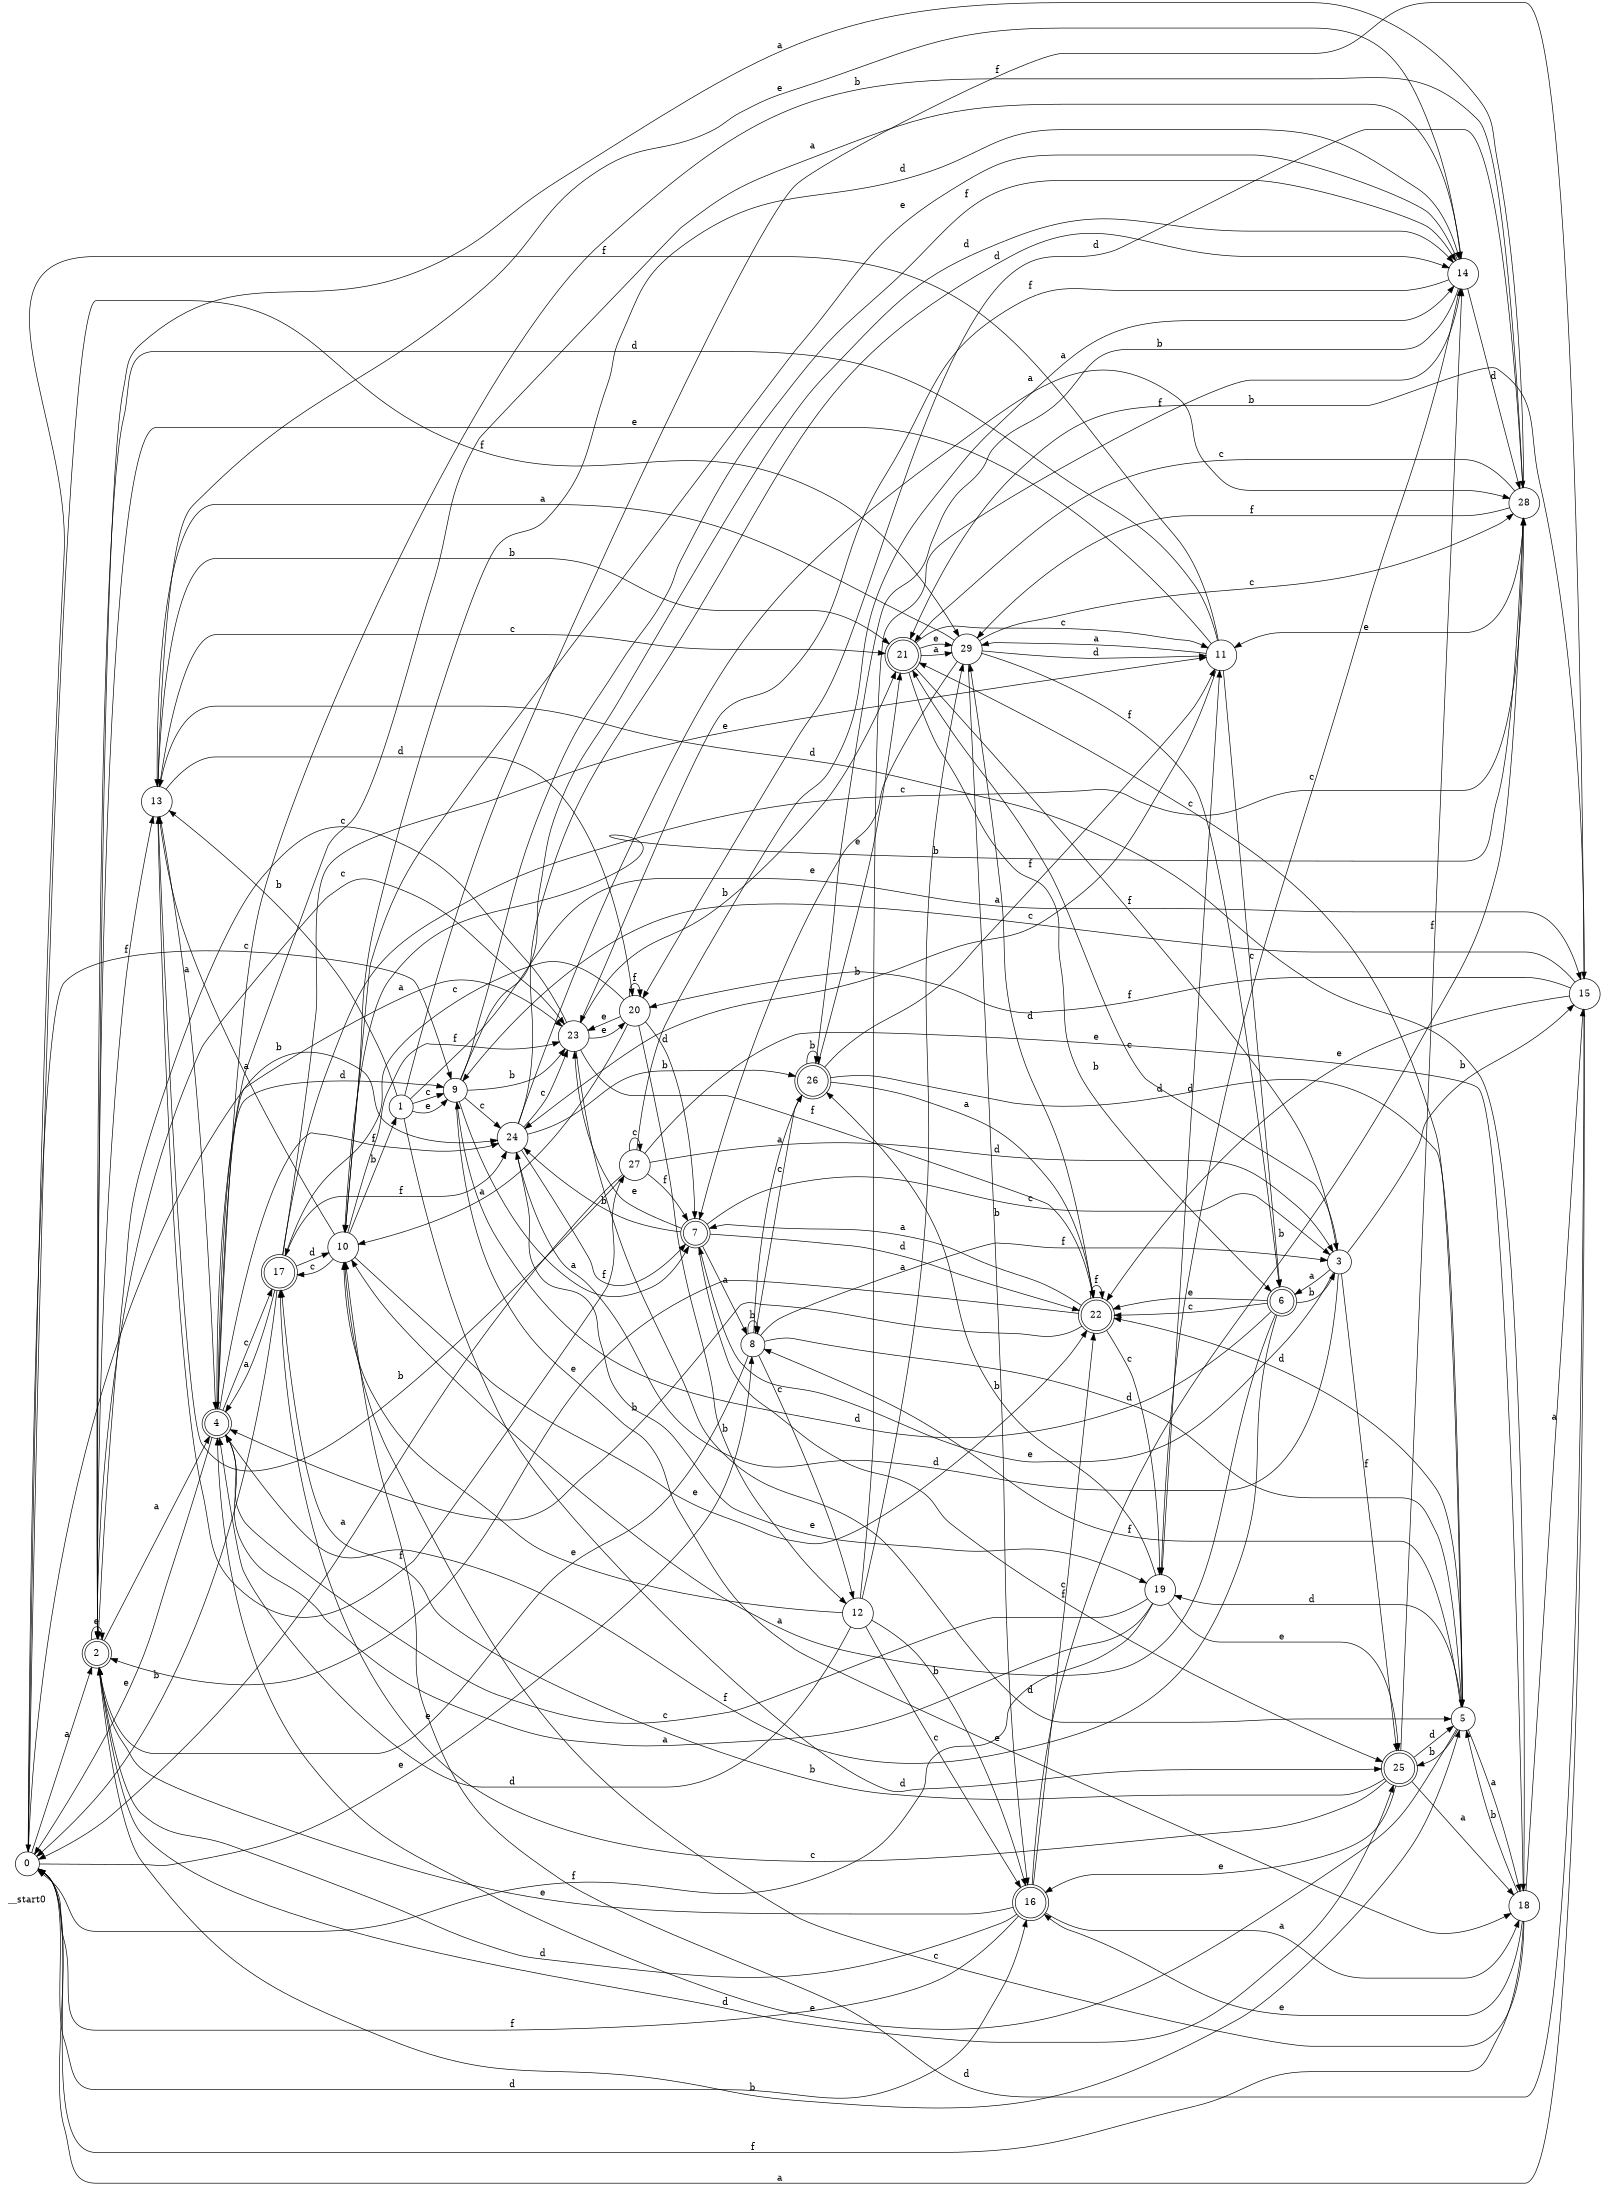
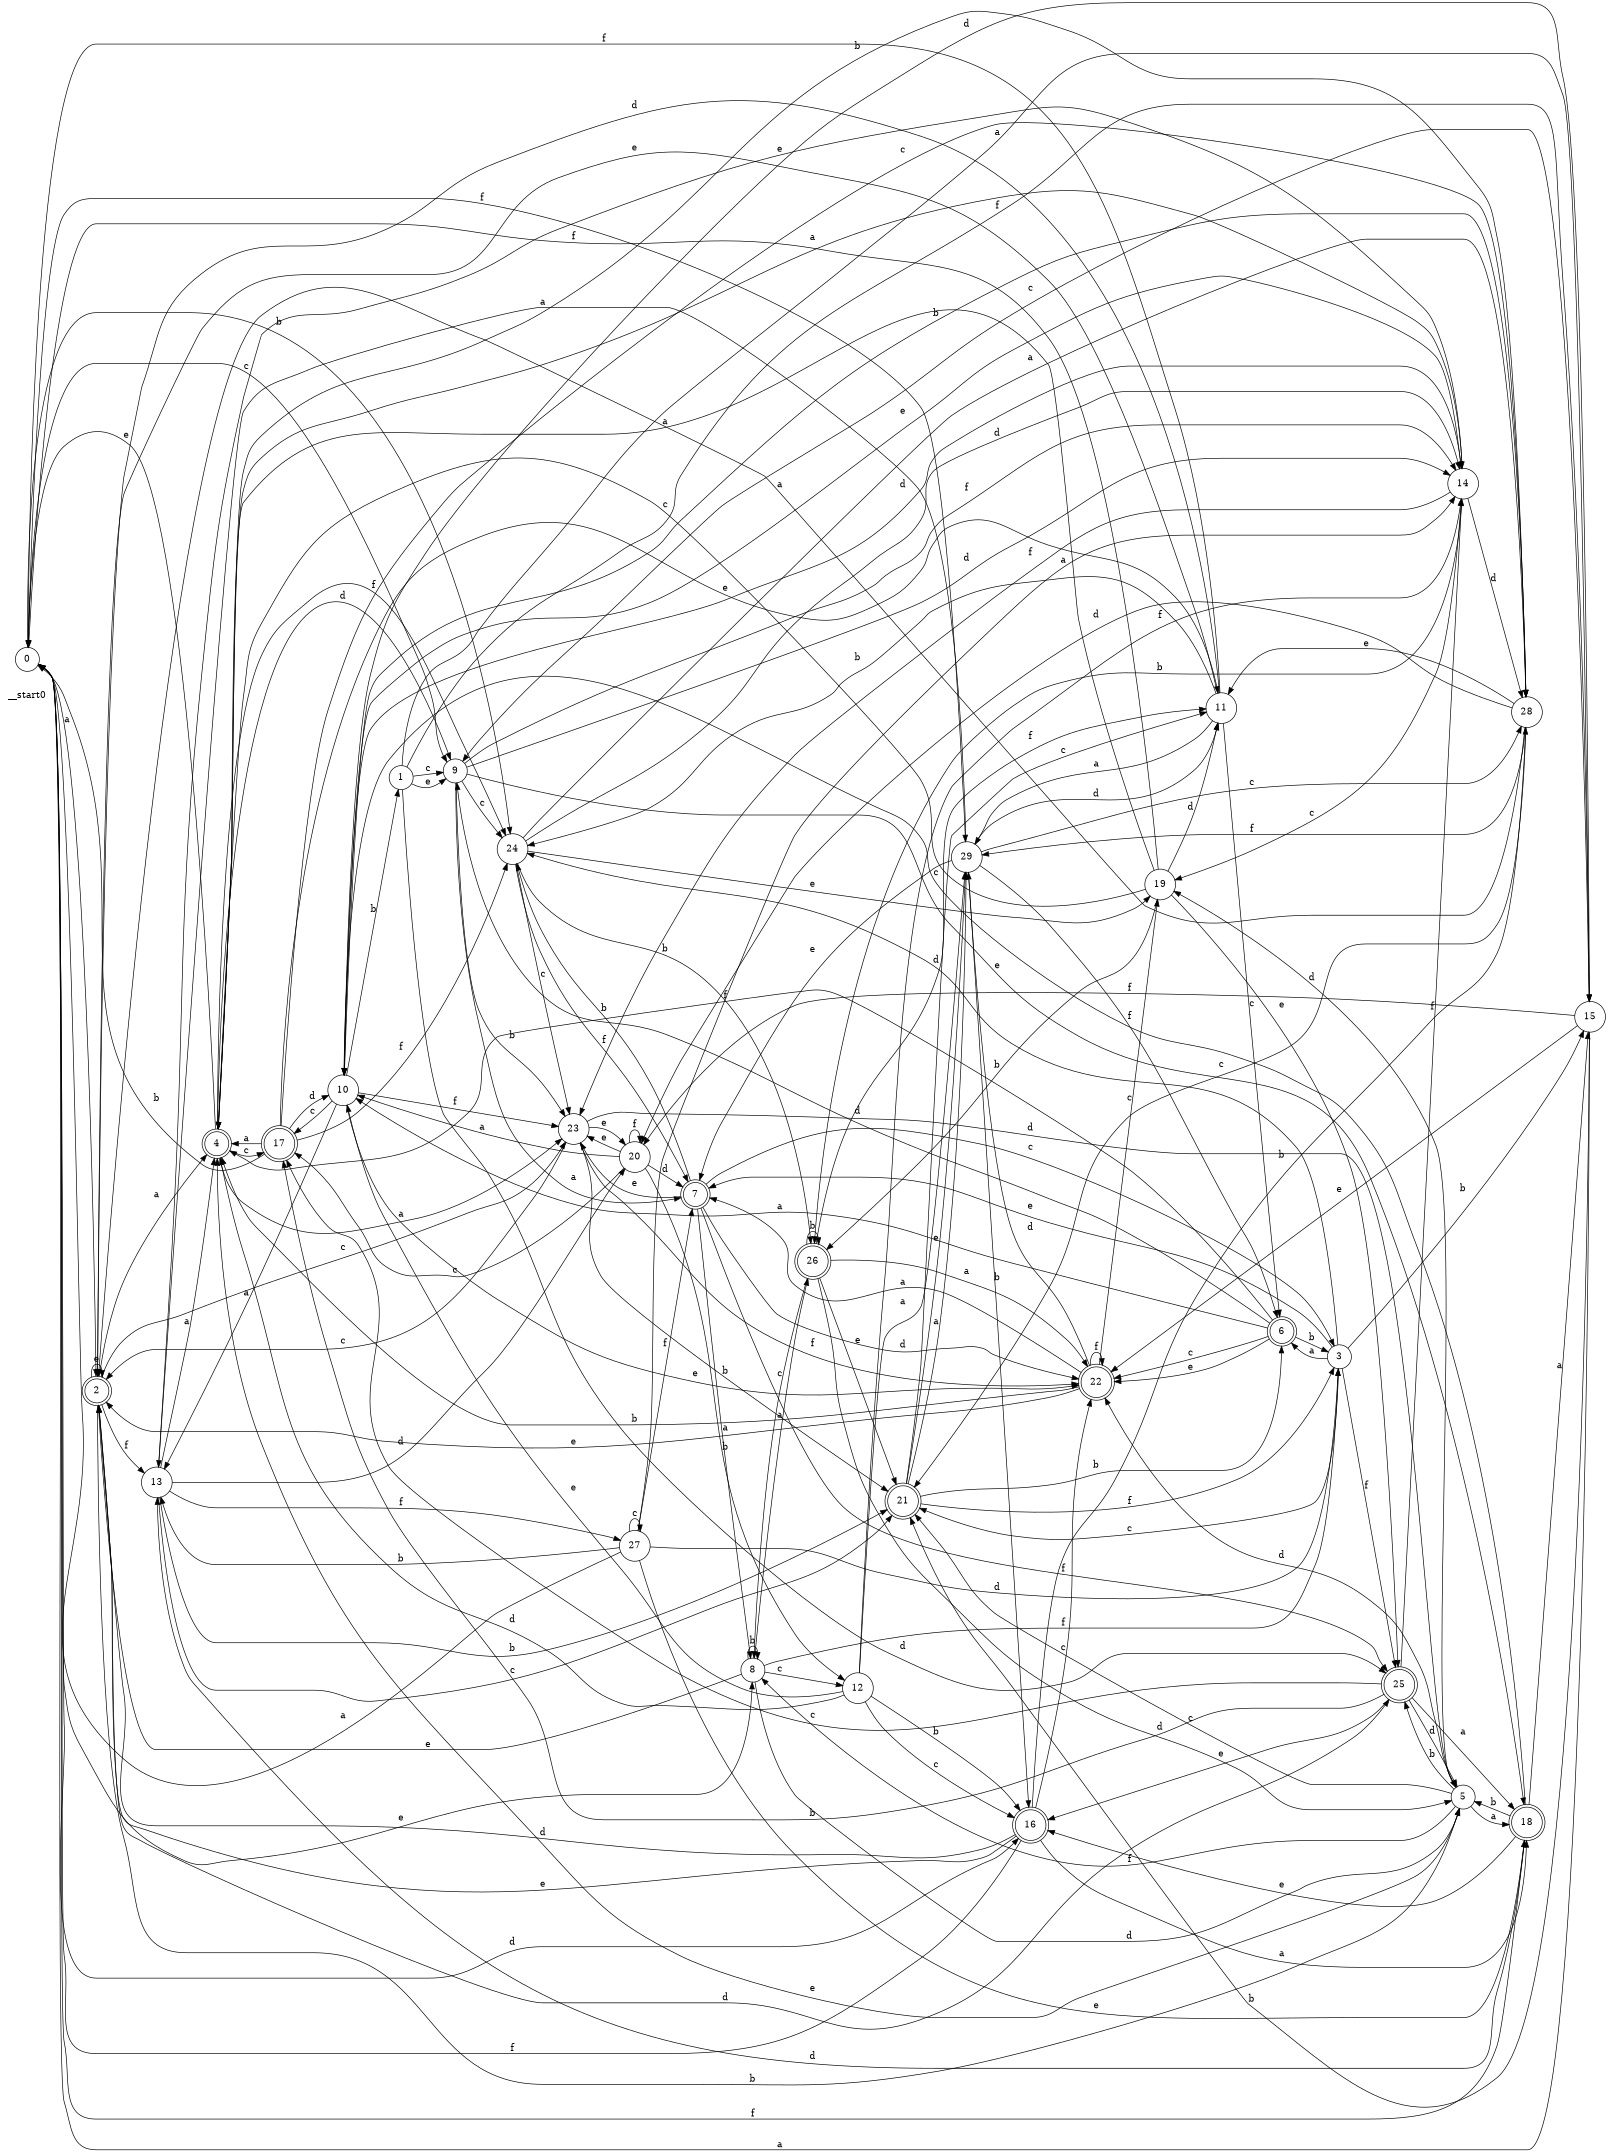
(308, 938) -> none
(1524, 1906) -> (1527, 1822)
